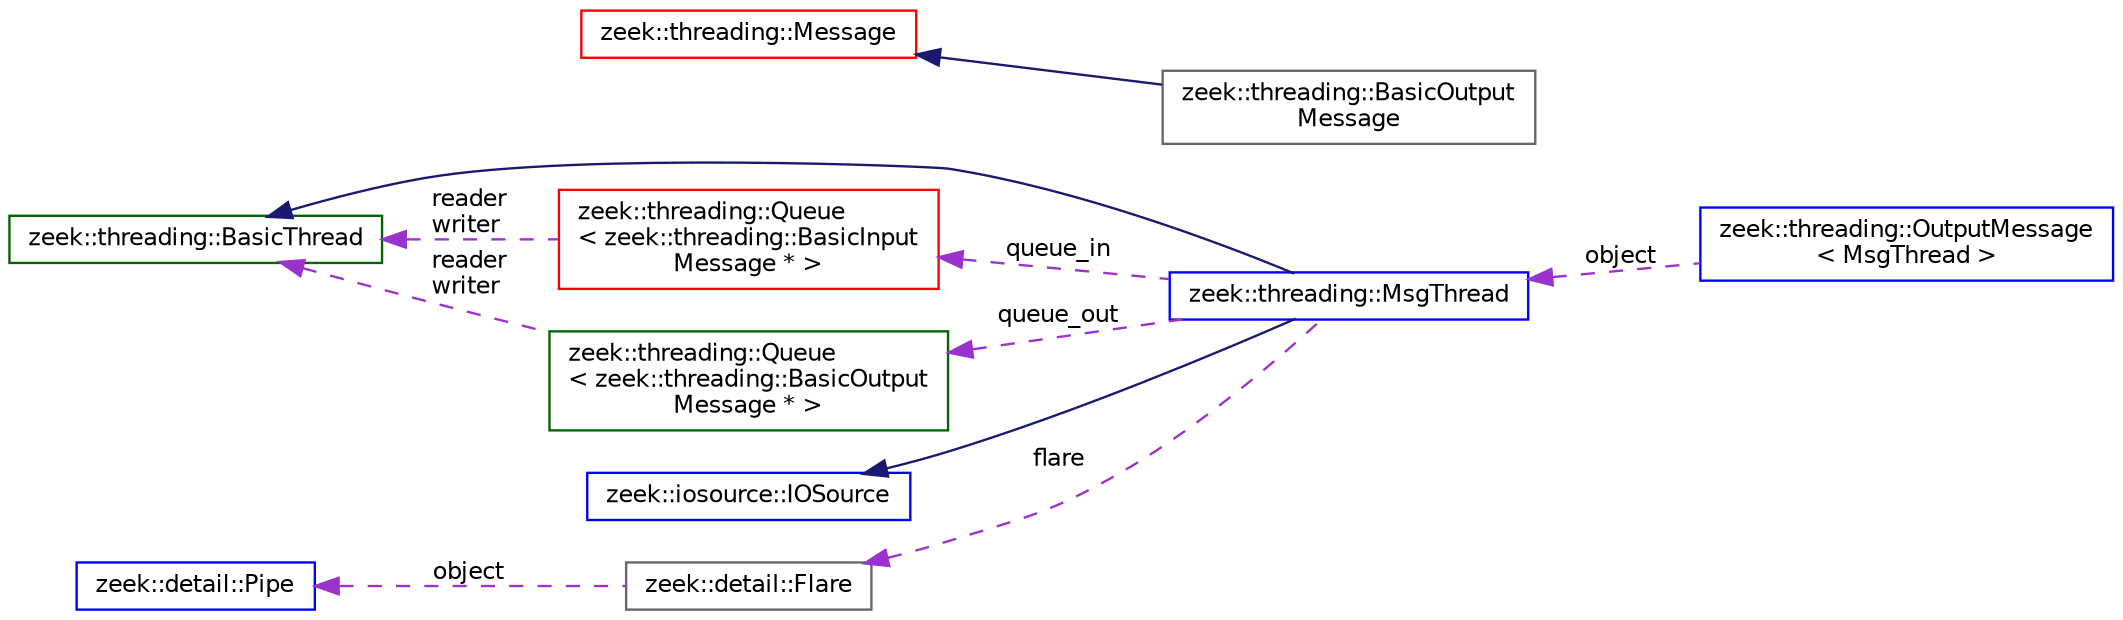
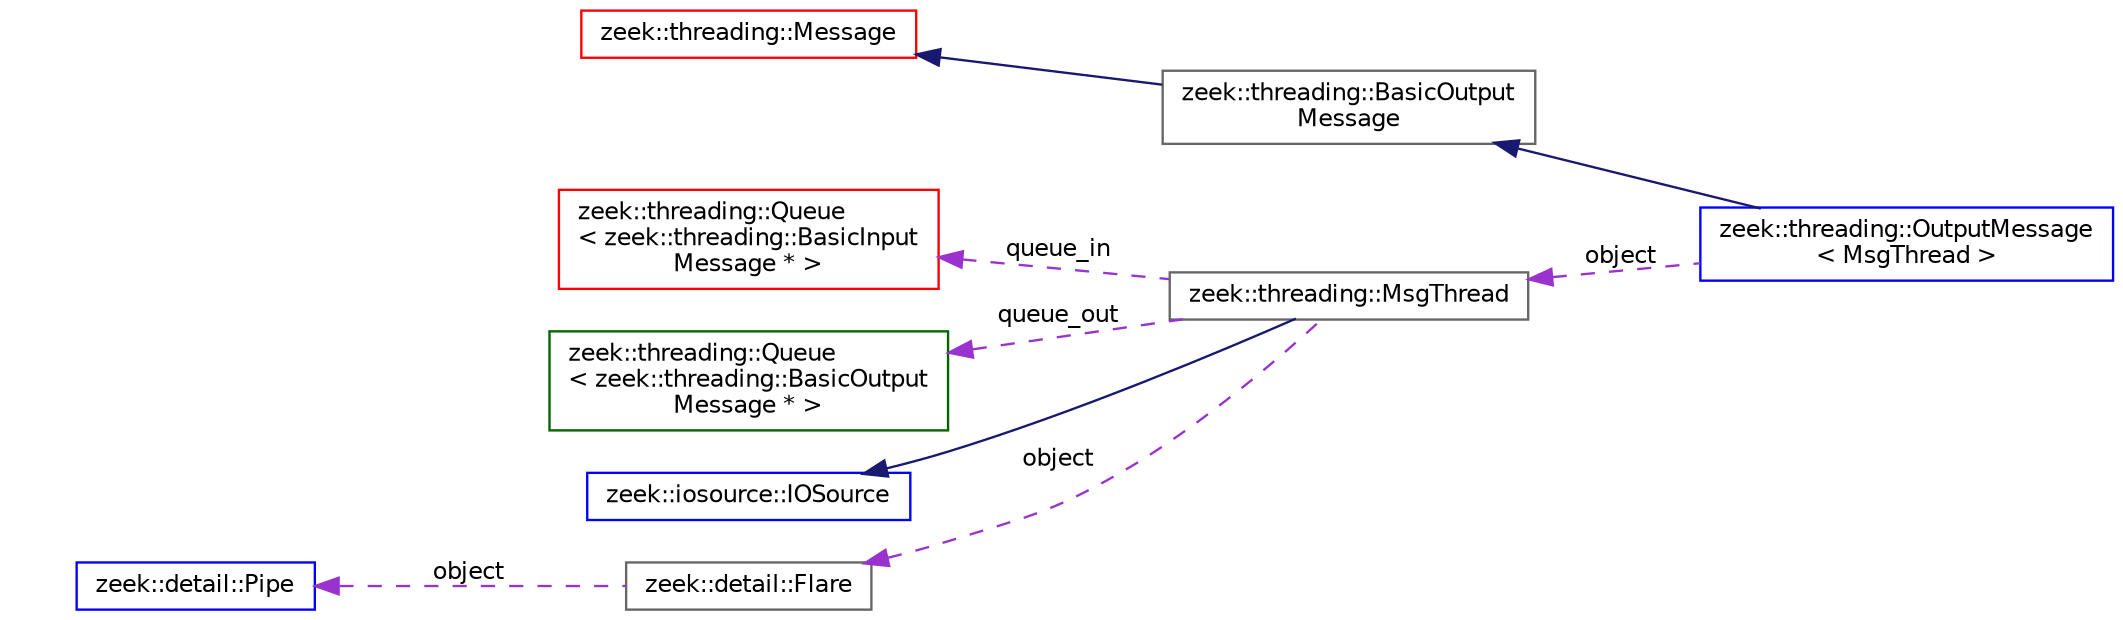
none -> (1639, 179)
(196, 239) -> none
(1349, 296) -> (1349, 296)
(1055, 460) -> (1055, 460)
